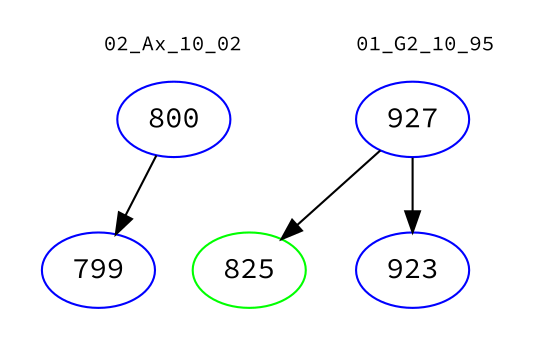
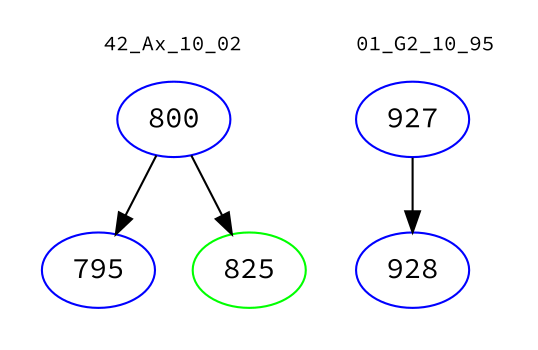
(174, 45) -> (174, 45)
(353, 175) -> (207, 185)
(98, 270) -> (98, 270)
(413, 270) -> (413, 270)
